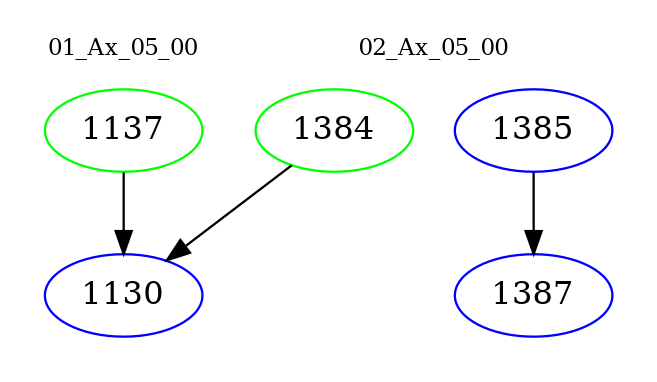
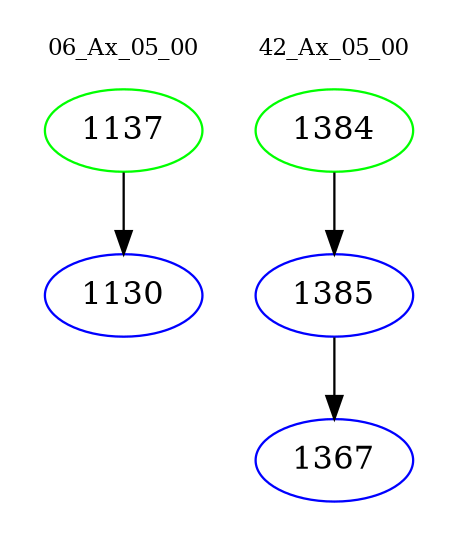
(124, 49) -> (124, 49)
(434, 49) -> (334, 49)
(252, 195) -> (334, 202)
(534, 295) -> (334, 460)
